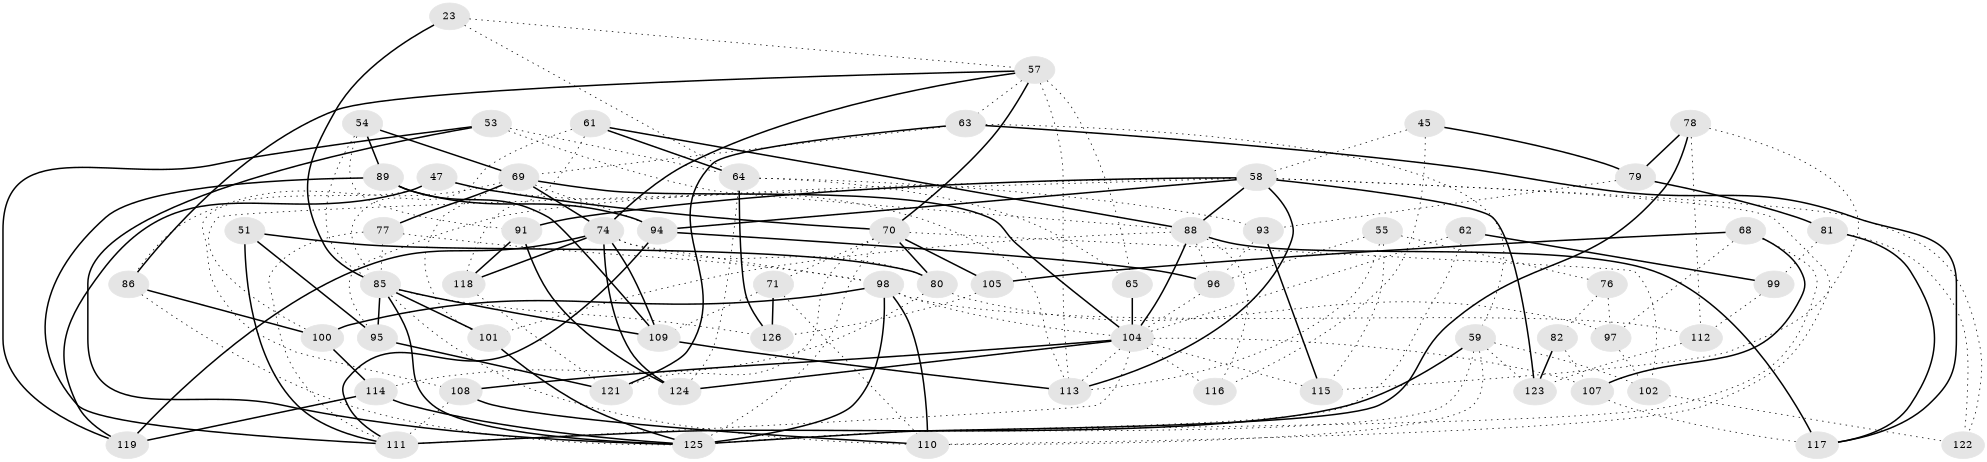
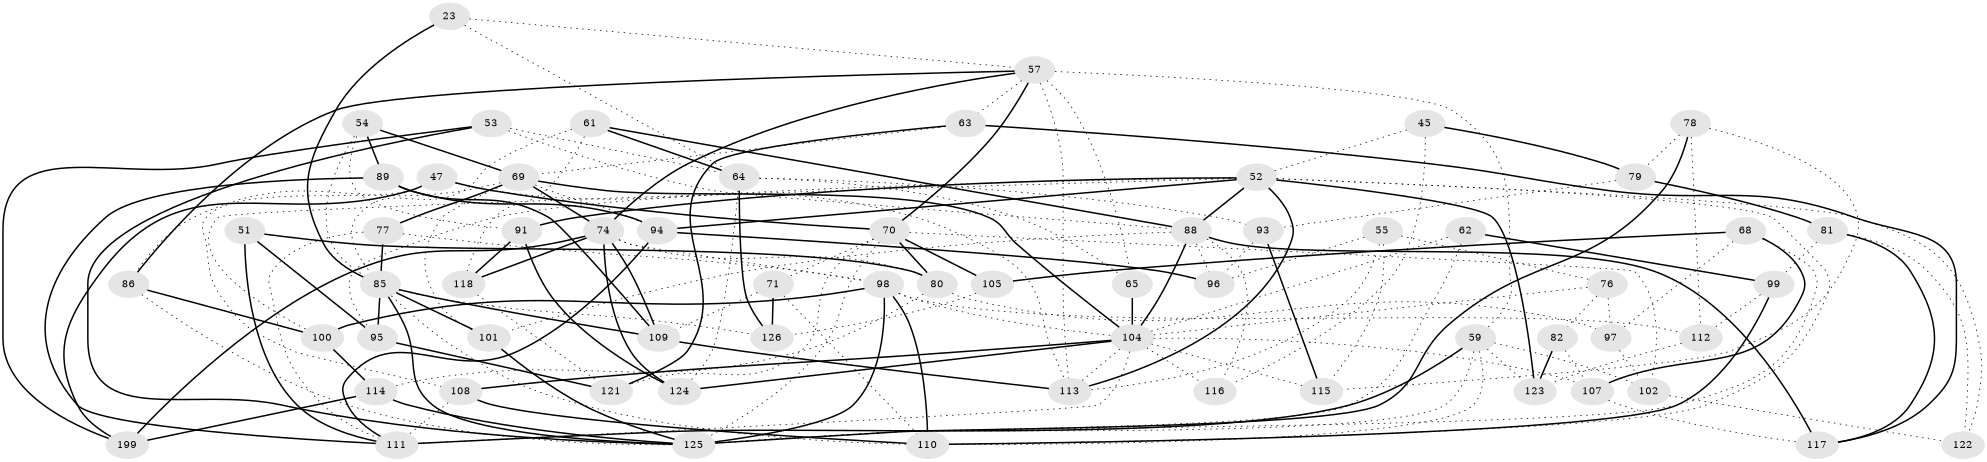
(1256, 142) -> (1377, 94)
(1663, 150) -> (1663, 150)
(1257, 177) -> (1257, 177)
(382, 258) -> (382, 258)
(1173, 311) -> (1381, 310)
none -> (1386, 433)
(127, 445) -> (127, 445)
